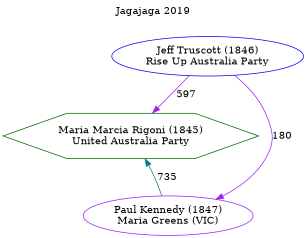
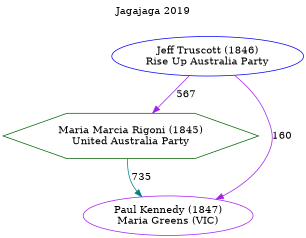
(186, 95) -> (186, 95)
(282, 136) -> (282, 136)
(156, 180) -> (129, 176)
